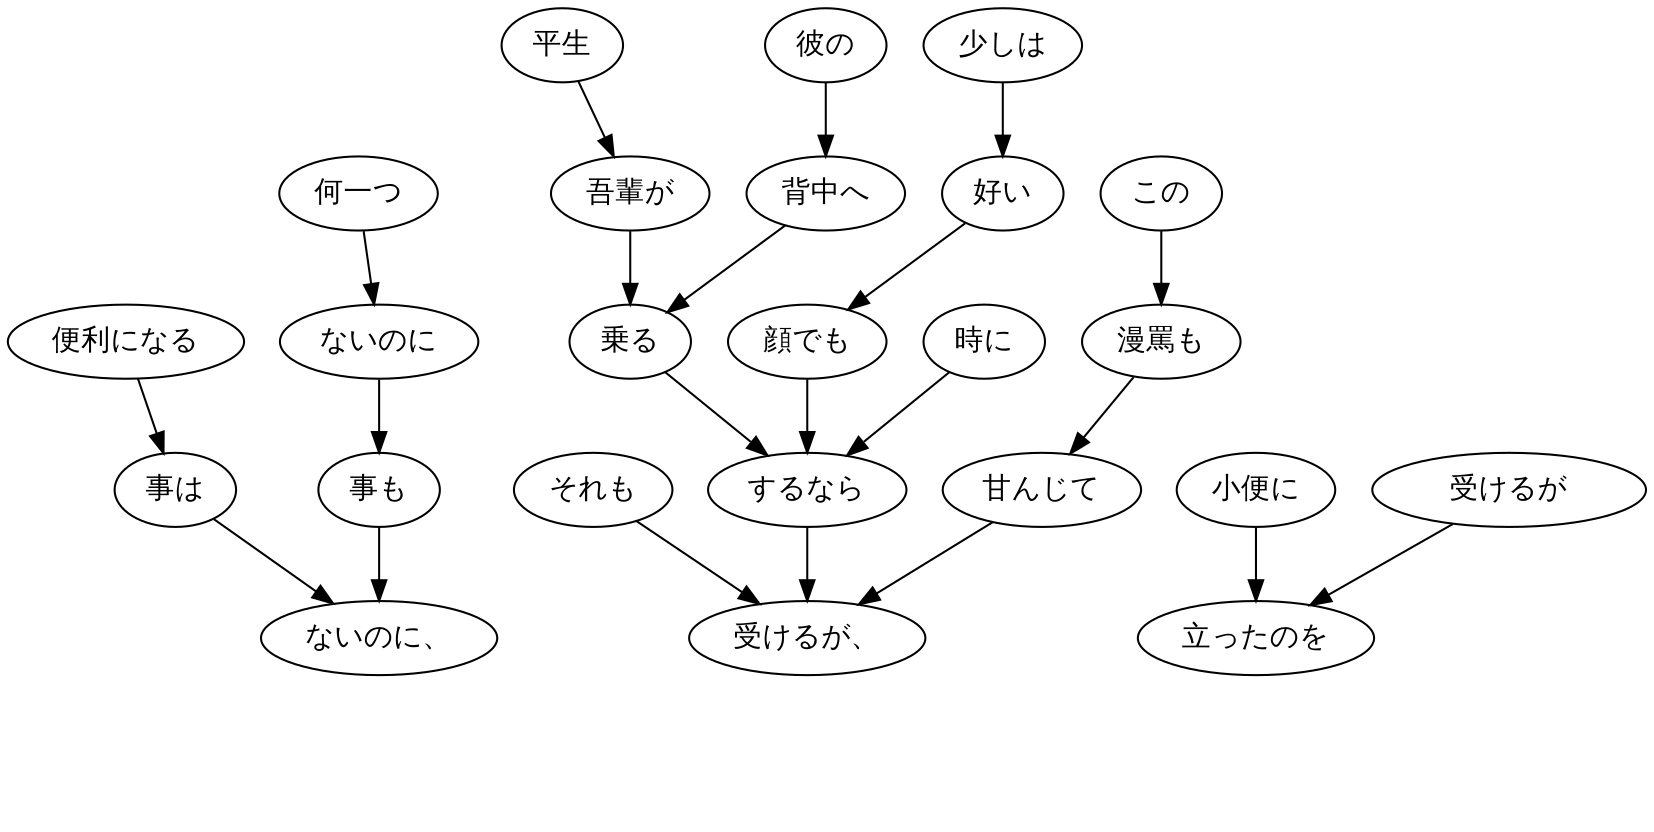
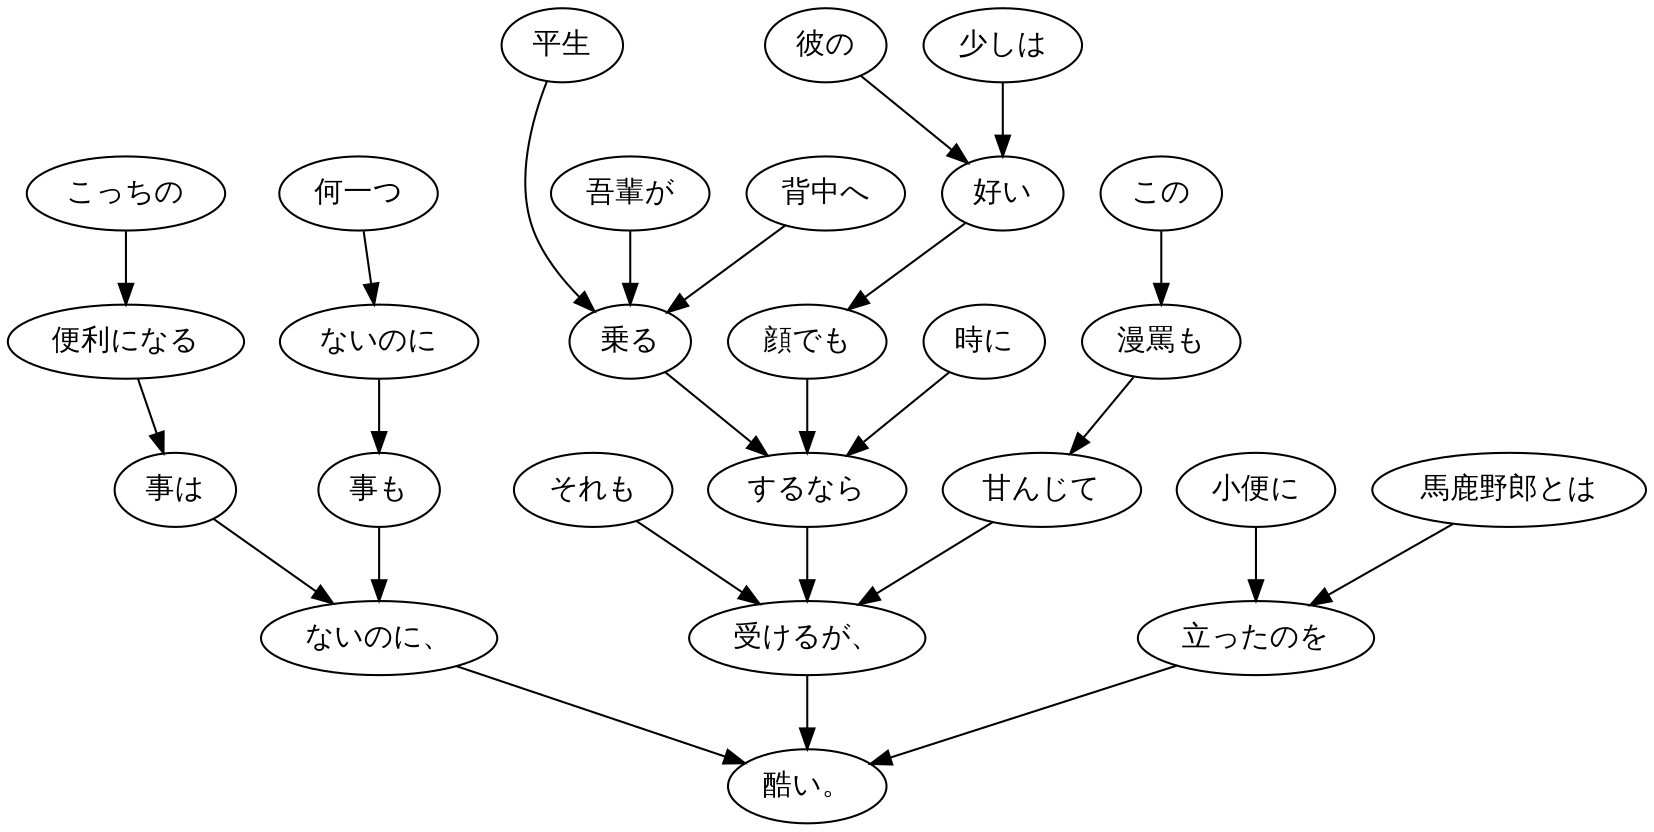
(826, 109) -> (906, 113)
(592, 110) -> (526, 196)
none -> (126, 193)
(1509, 490) -> (1509, 490)
none -> (807, 786)
